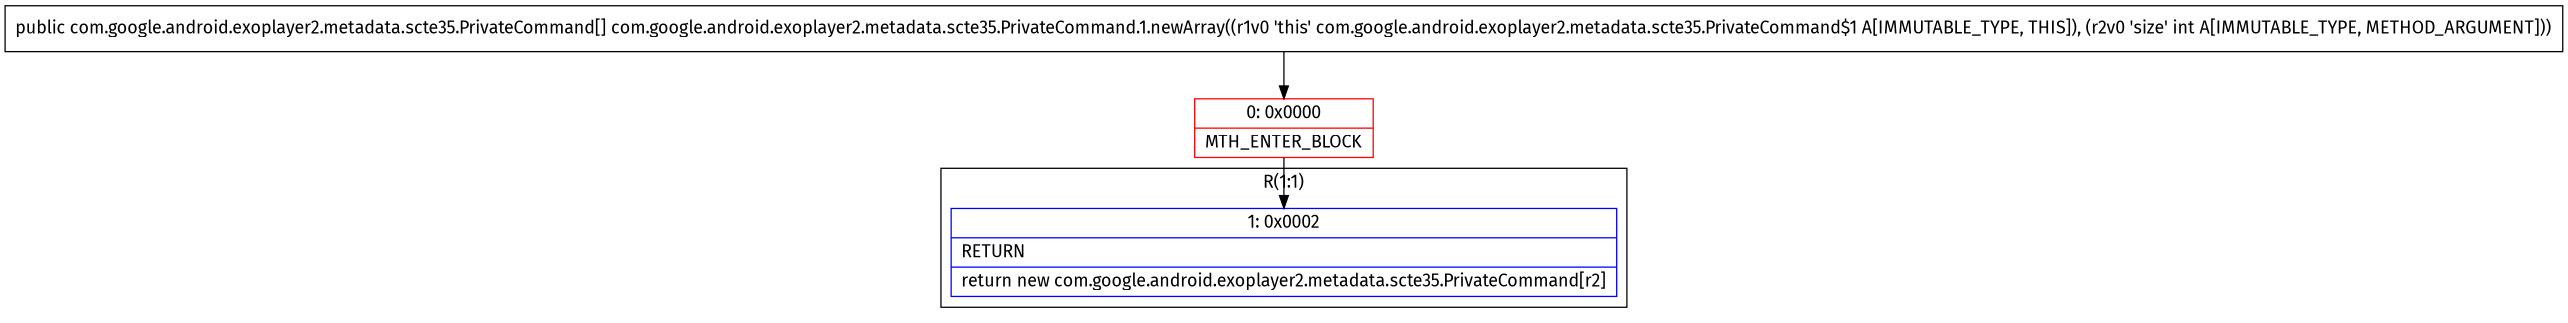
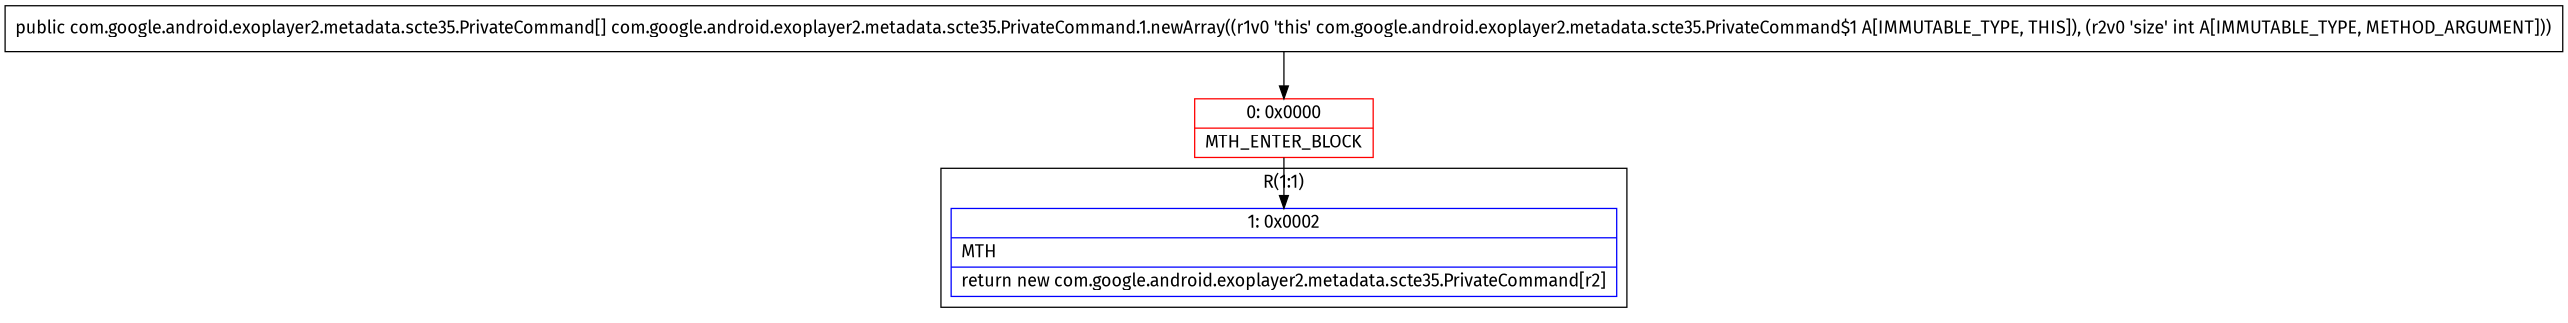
(994, 252) -> (979, 252)
